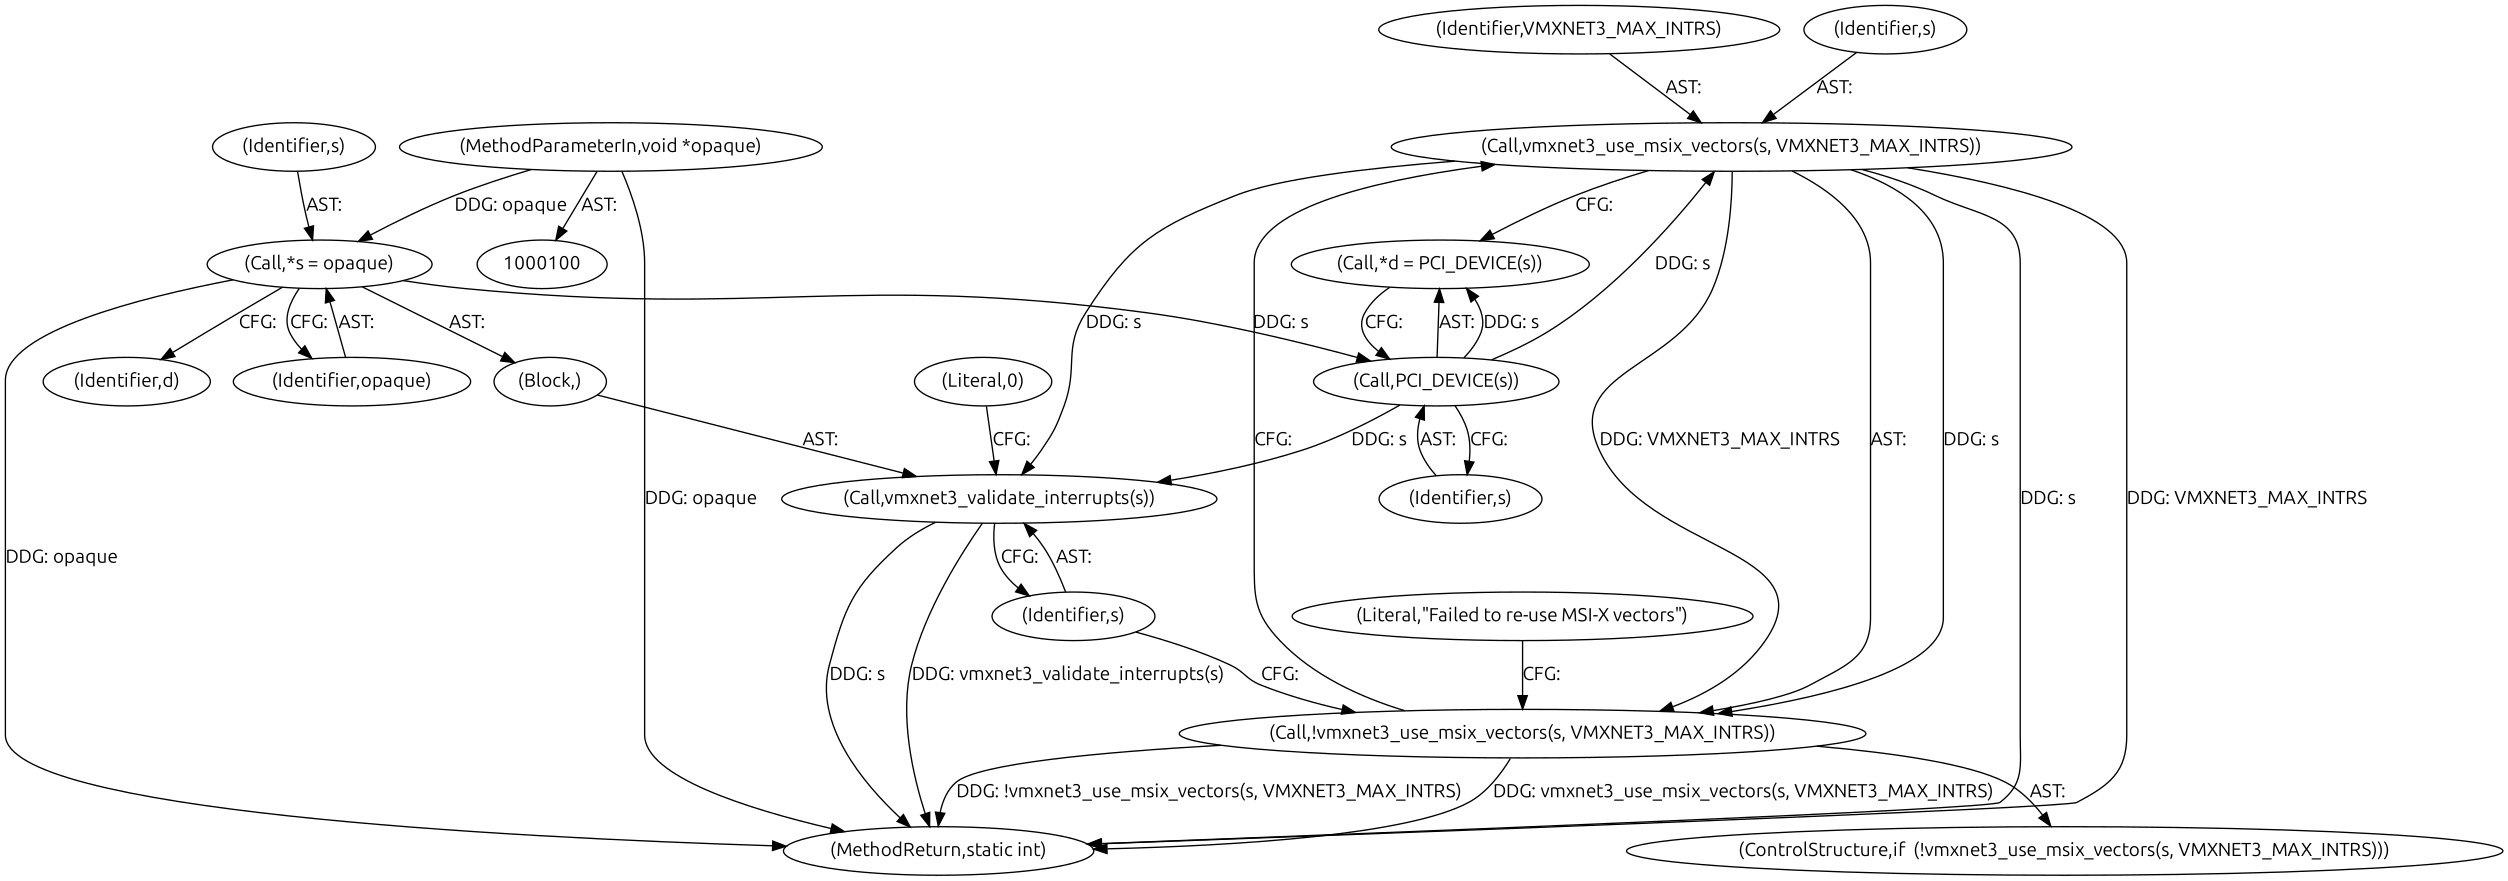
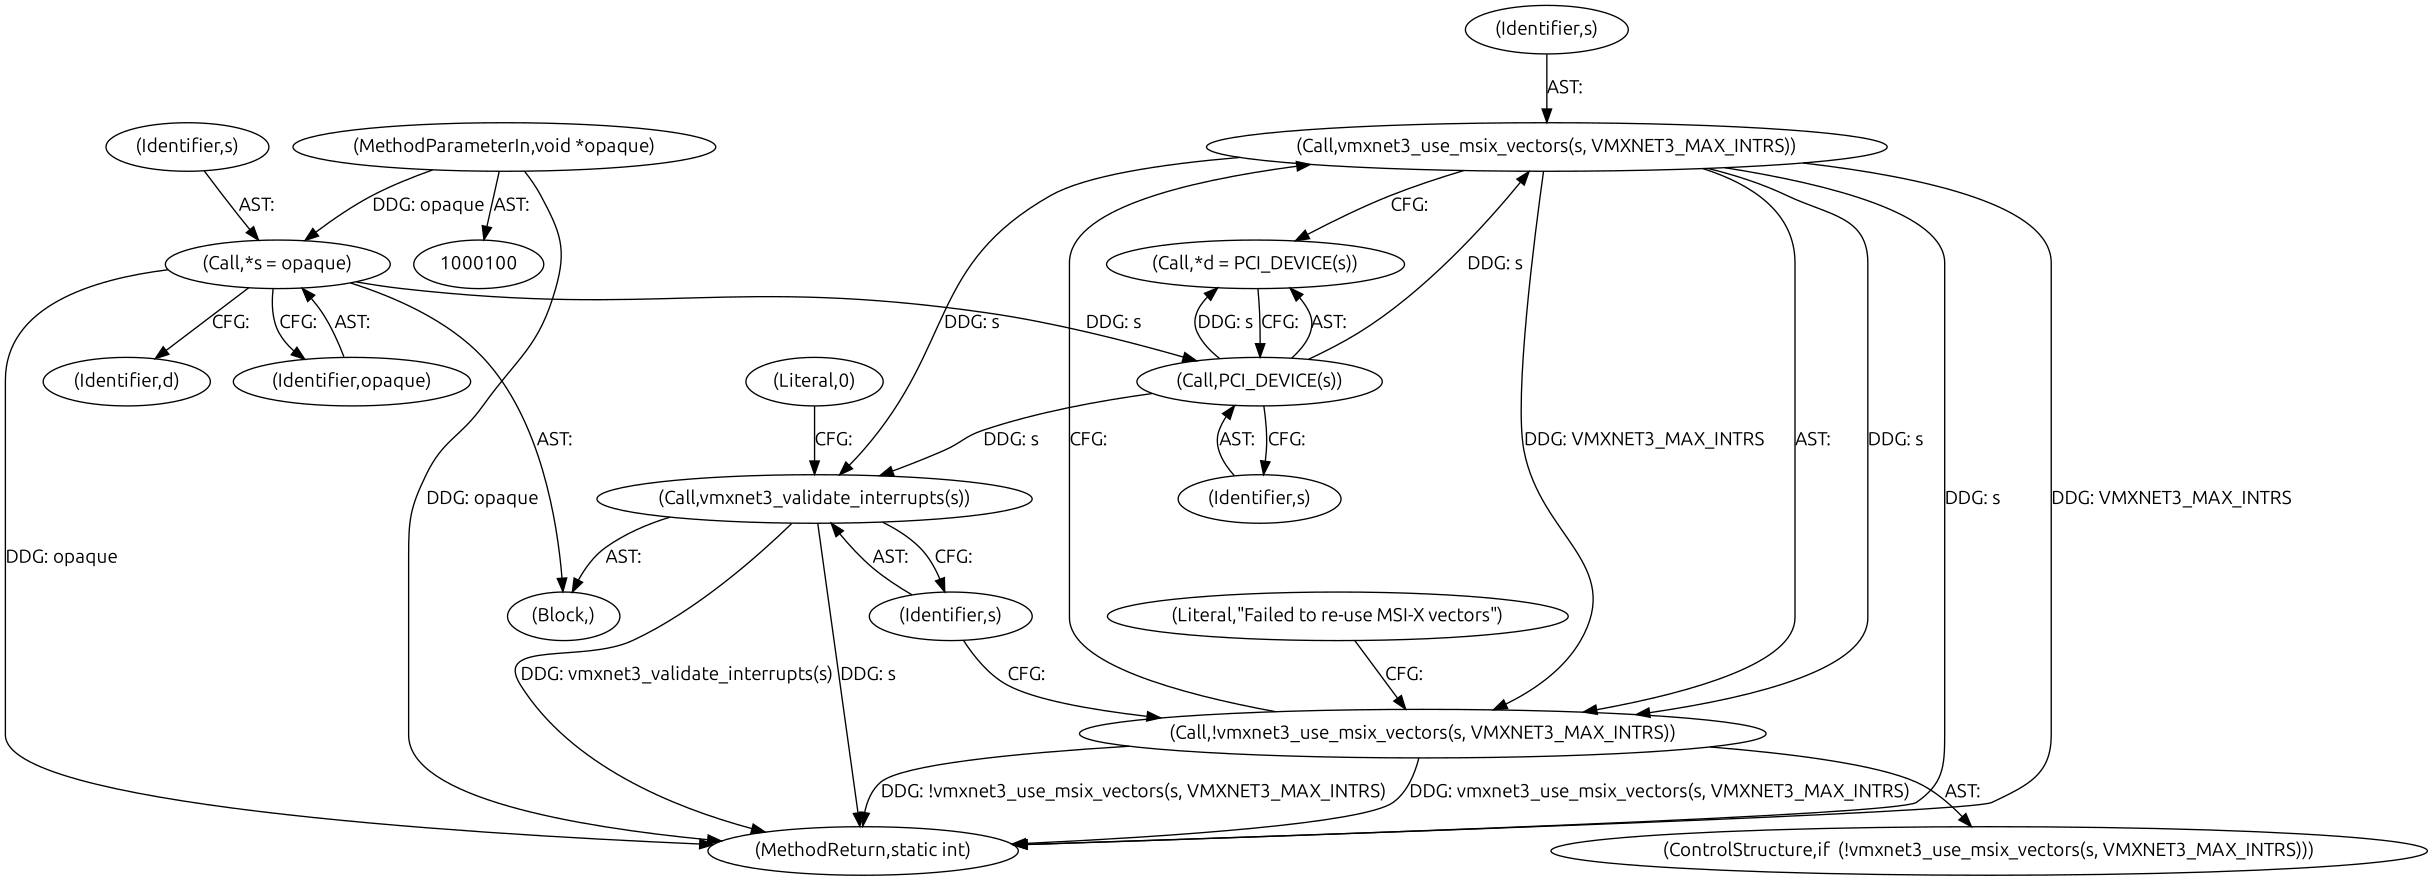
(1579, 30) -> none
(750, 434) -> (618, 540)
